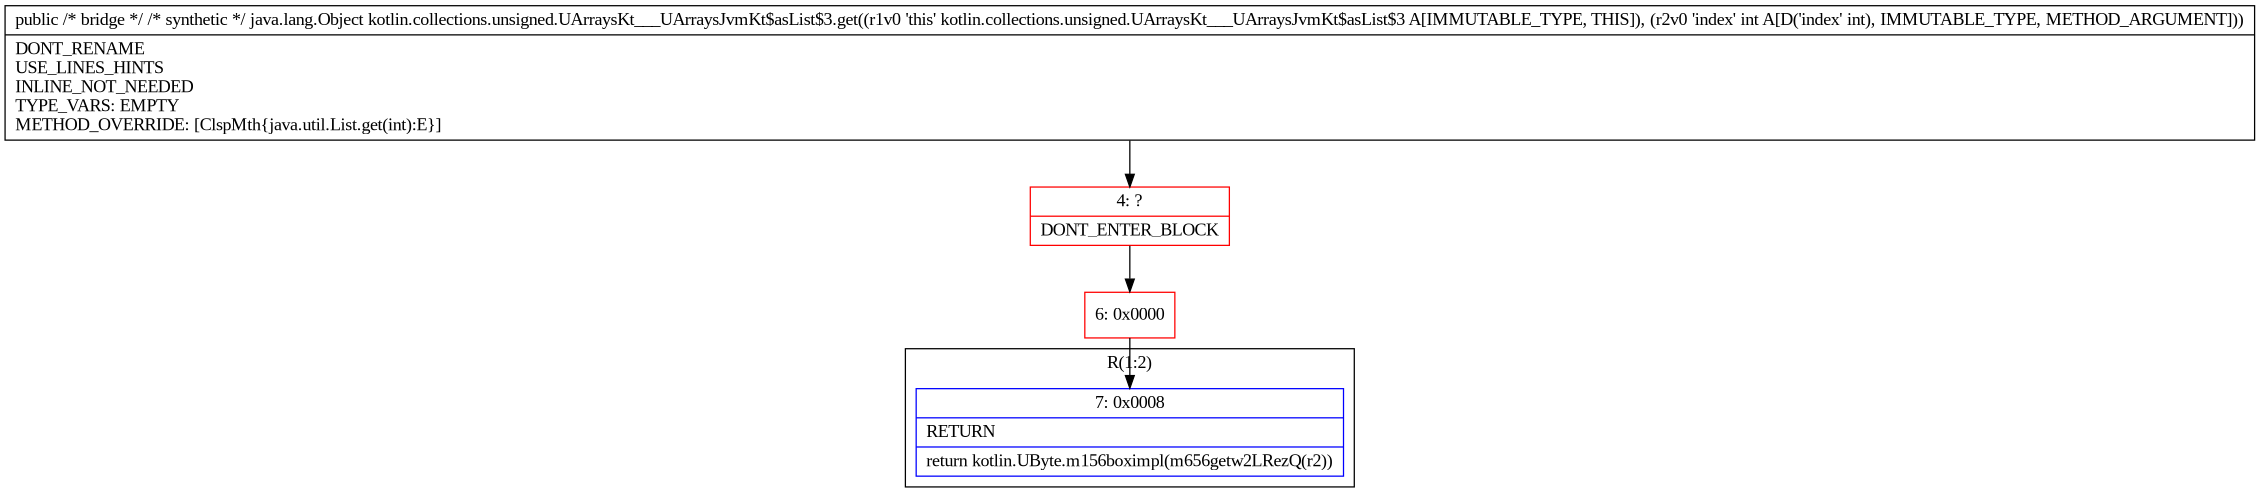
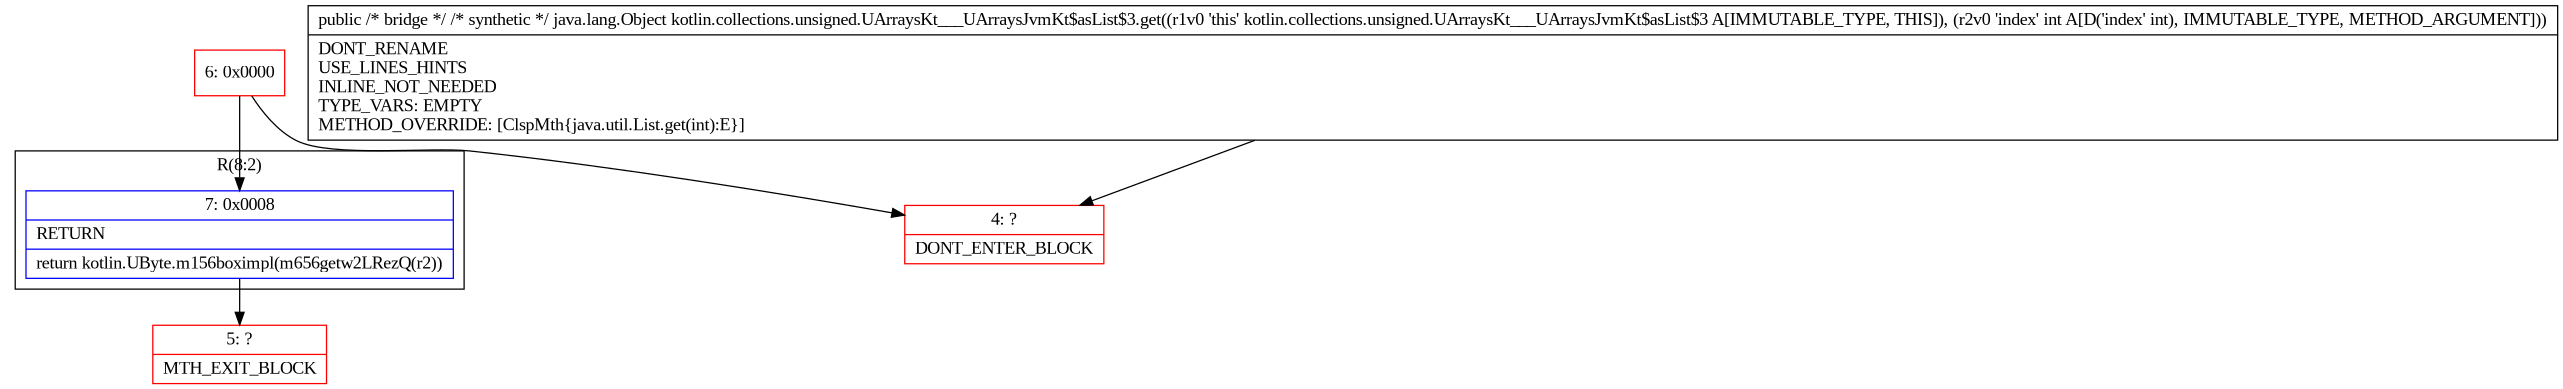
(1130, 262) -> (563, 162)
none -> (240, 354)
(1130, 363) -> (240, 165)
